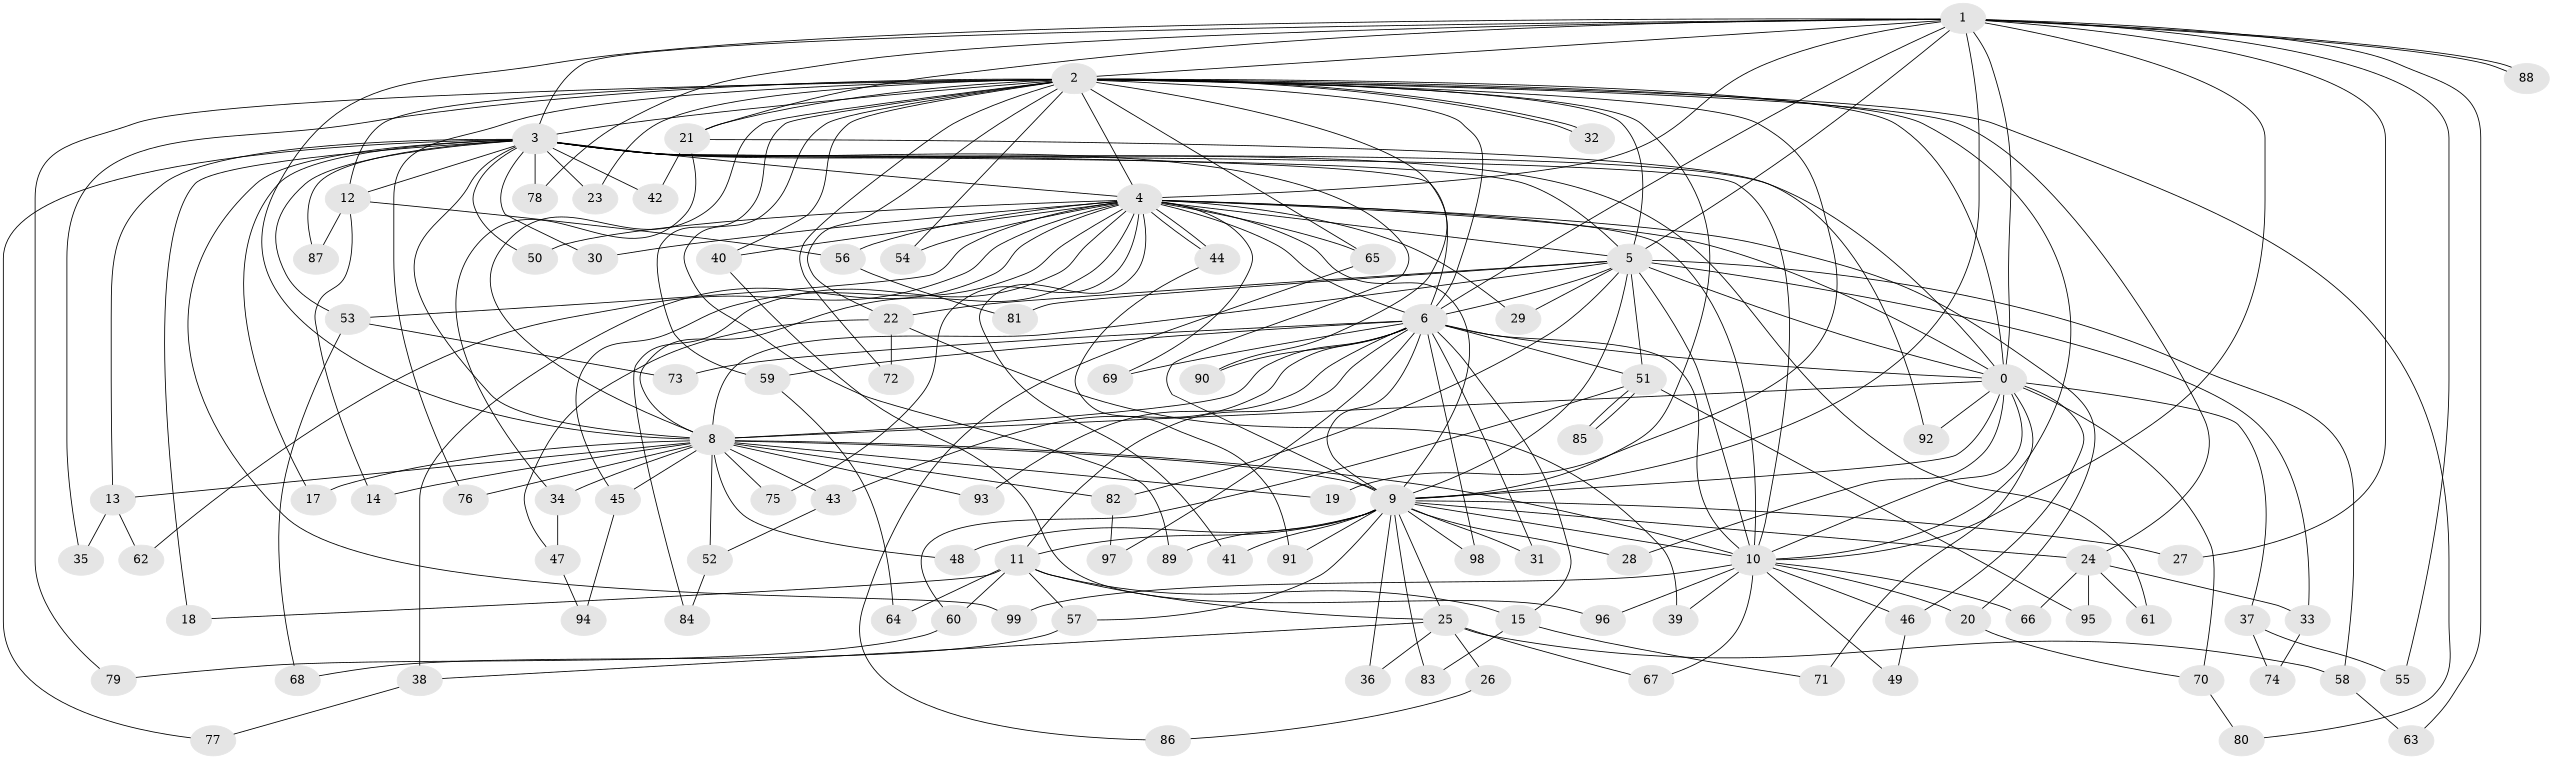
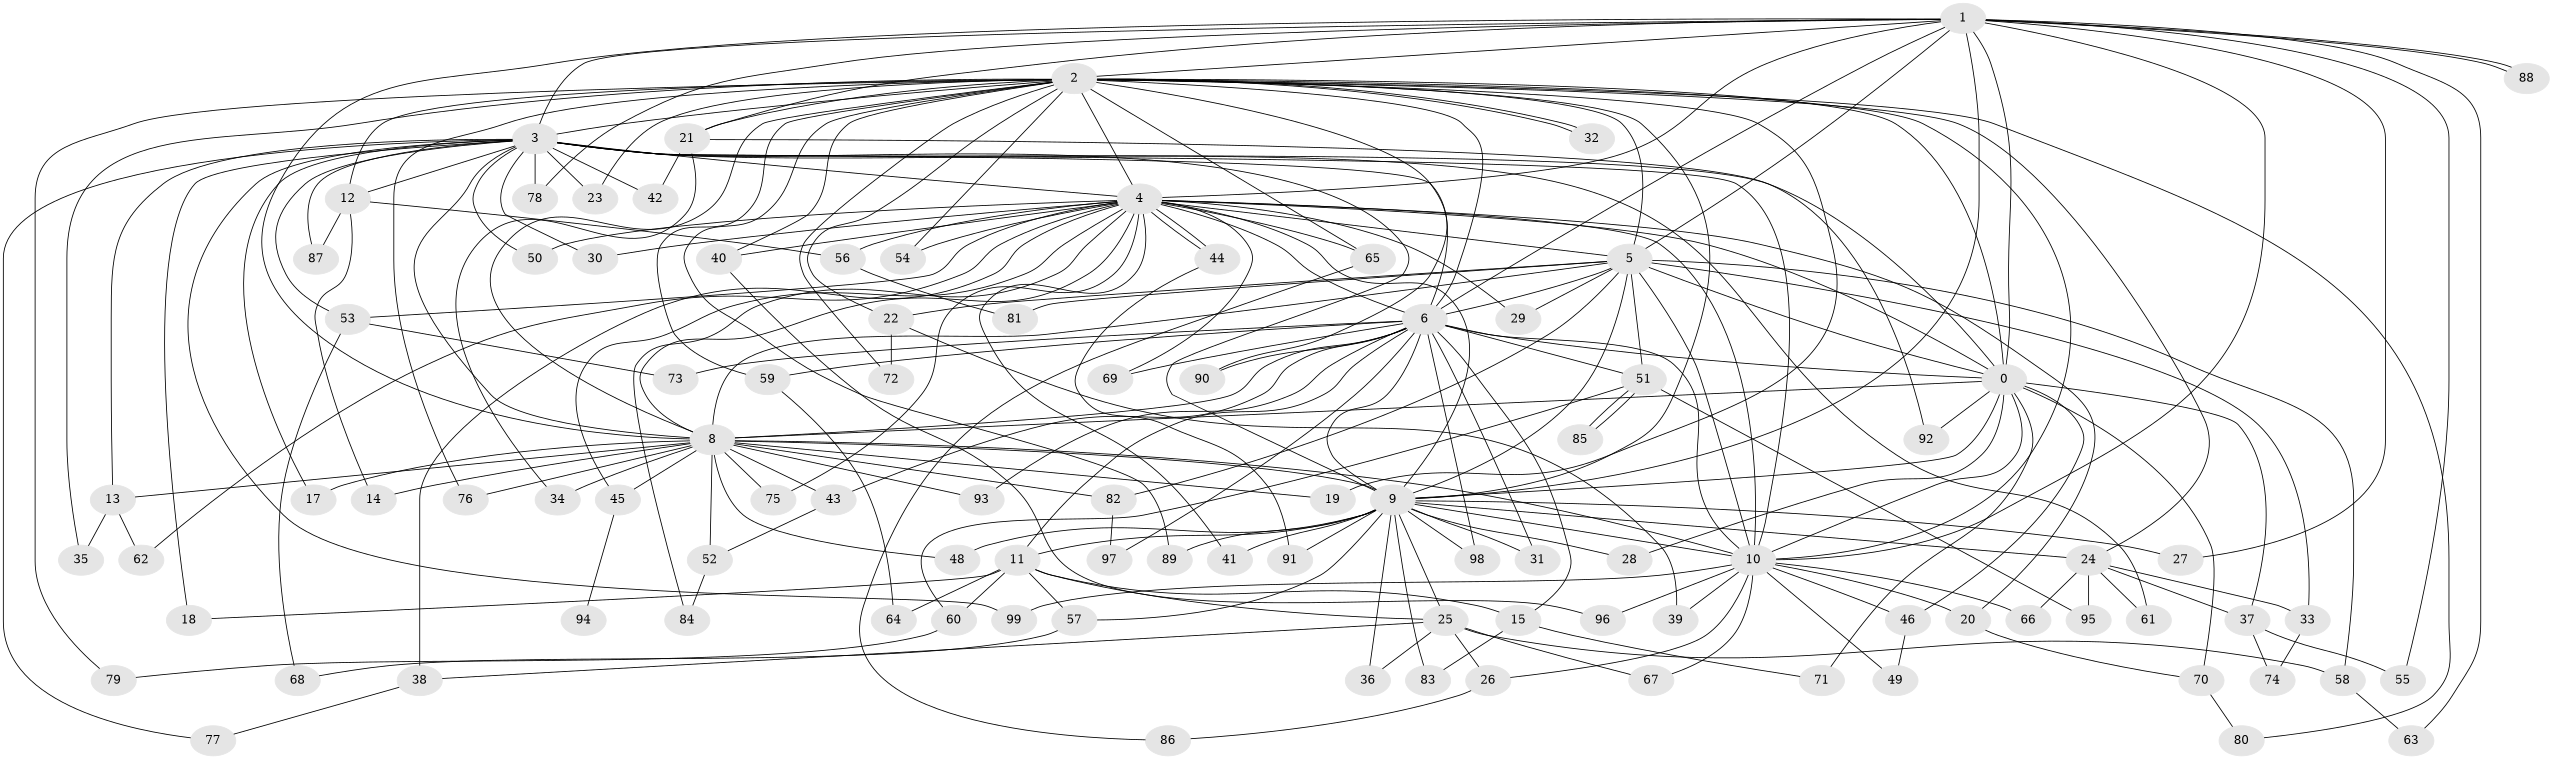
(1098, 160) -> none
(558, 560) -> none
none -> (2168, 590)
none -> (1633, 659)
